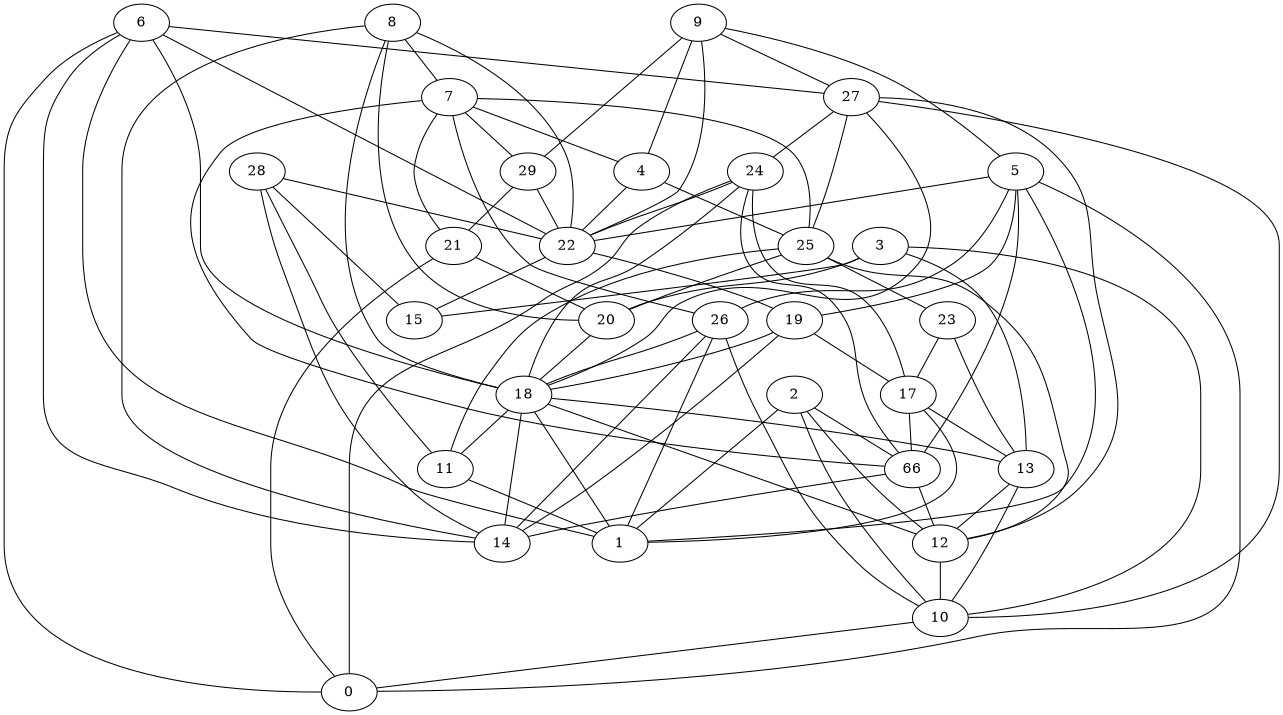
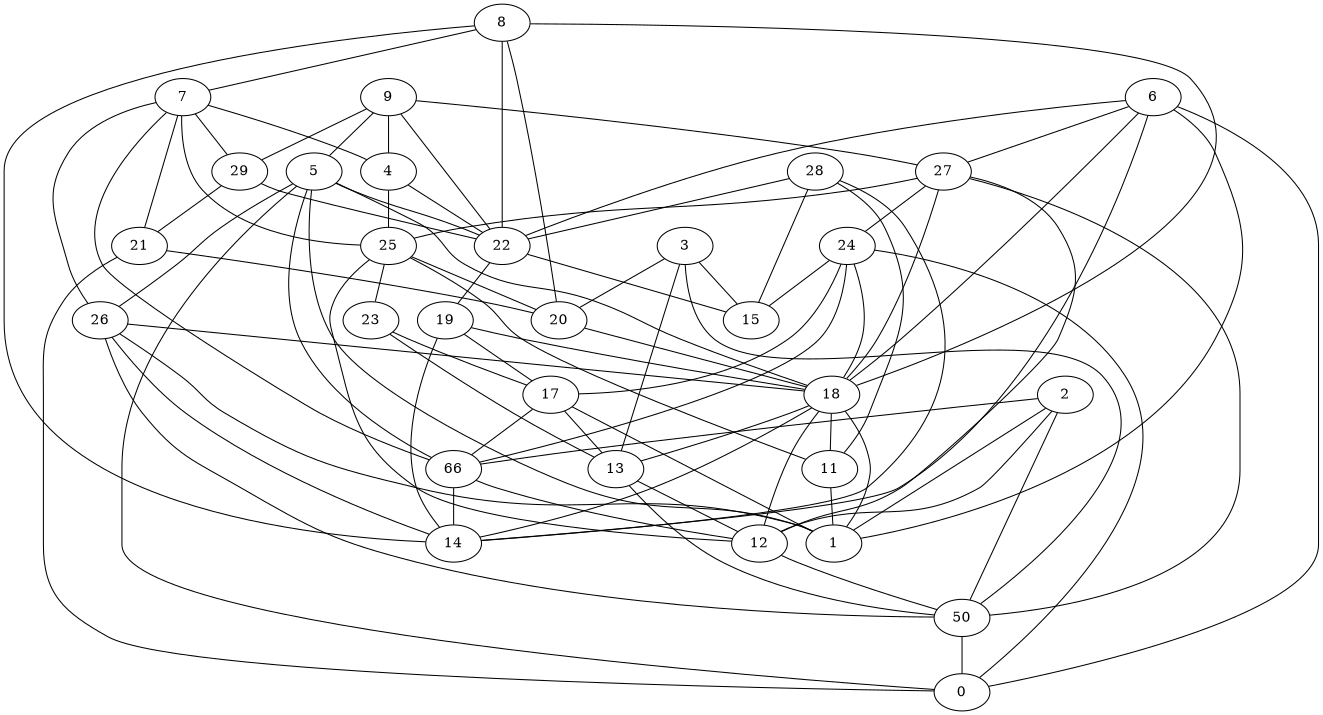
(661, 209) -> (799, 283)
(941, 288) -> (565, 293)
(940, 618) -> (962, 618)
